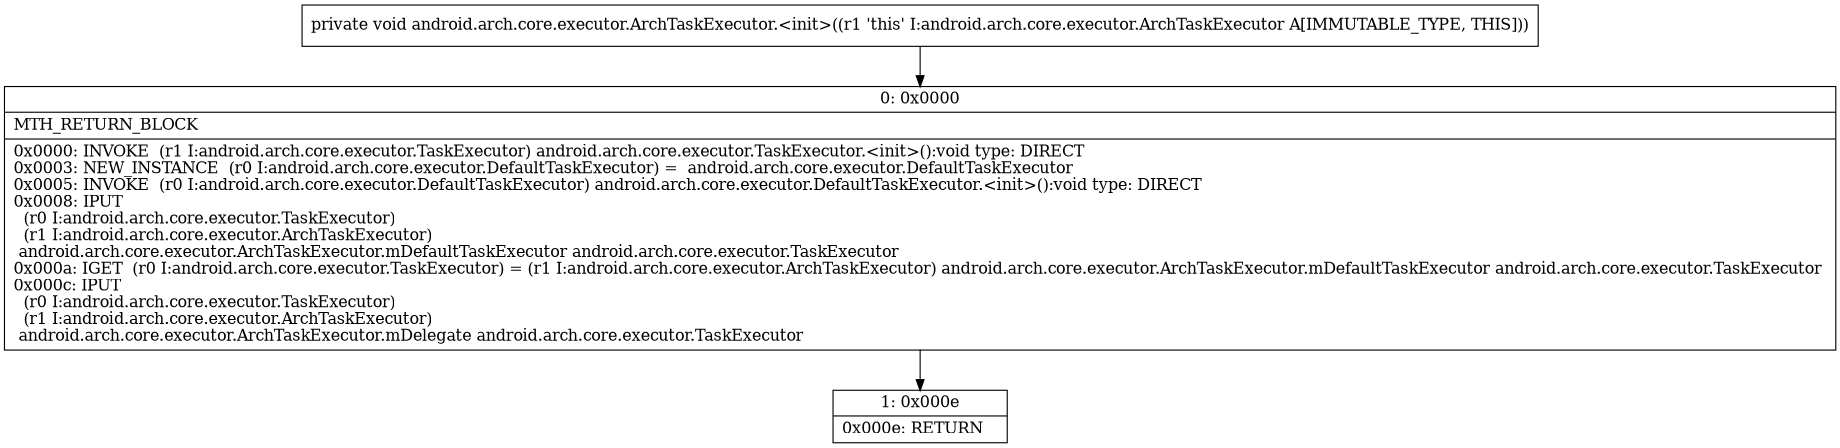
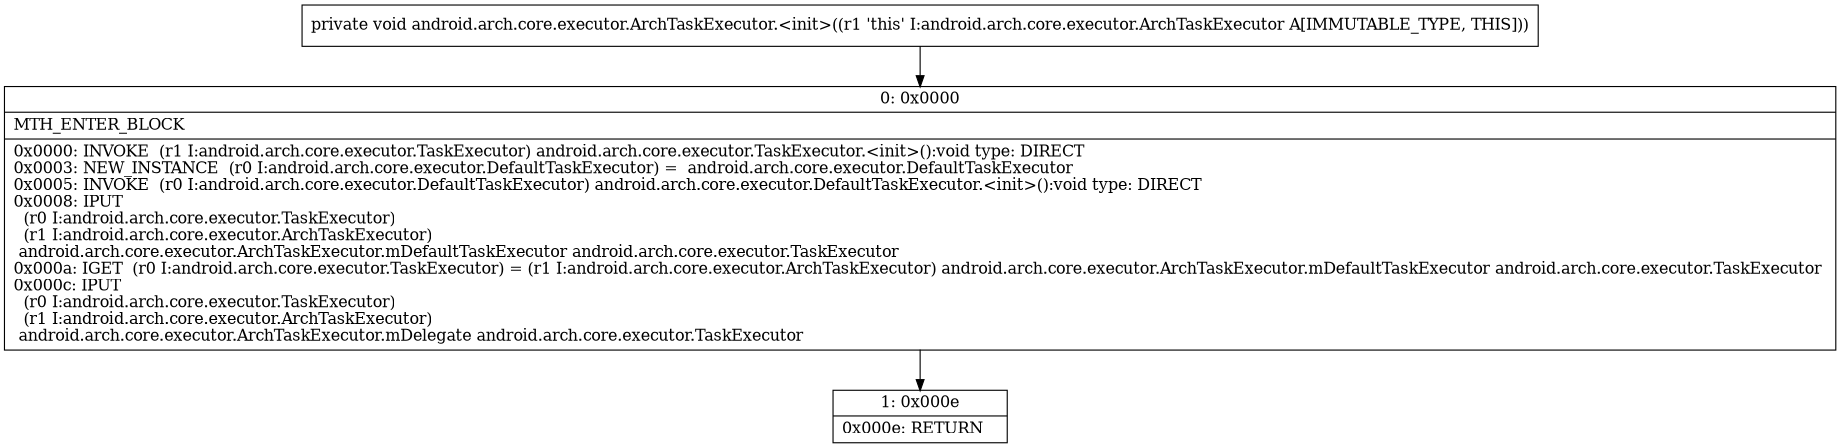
(106, 125) -> (99, 125)
